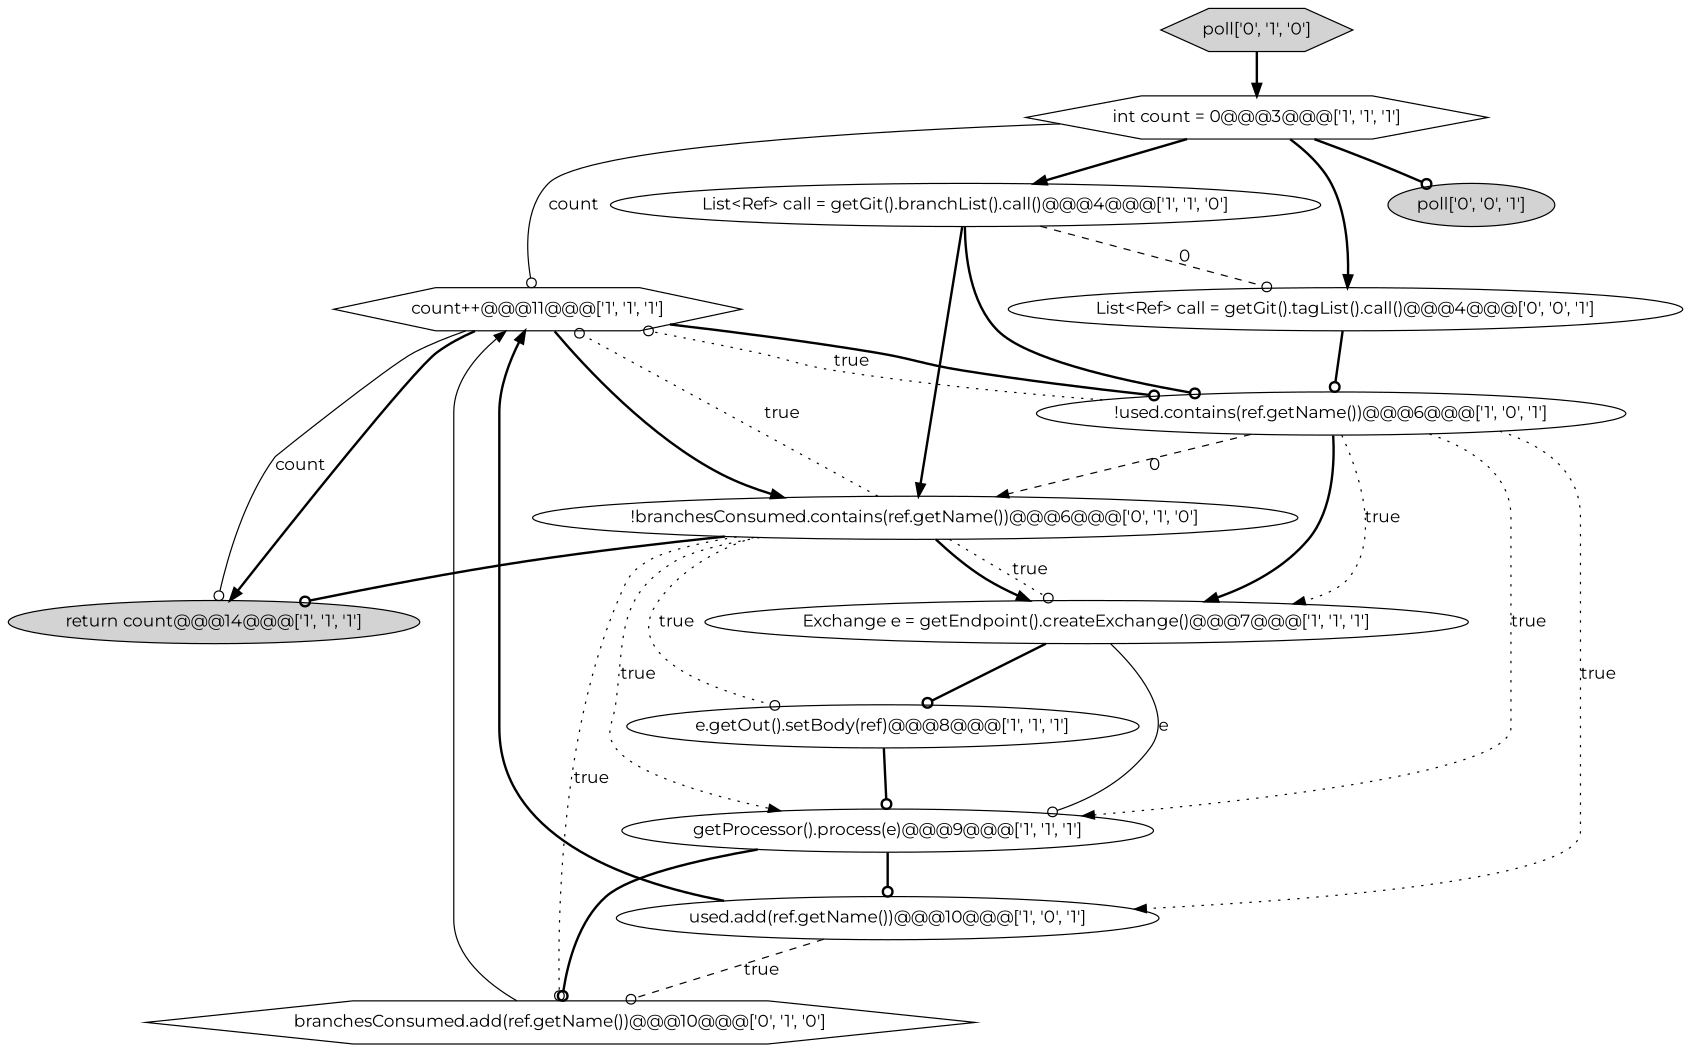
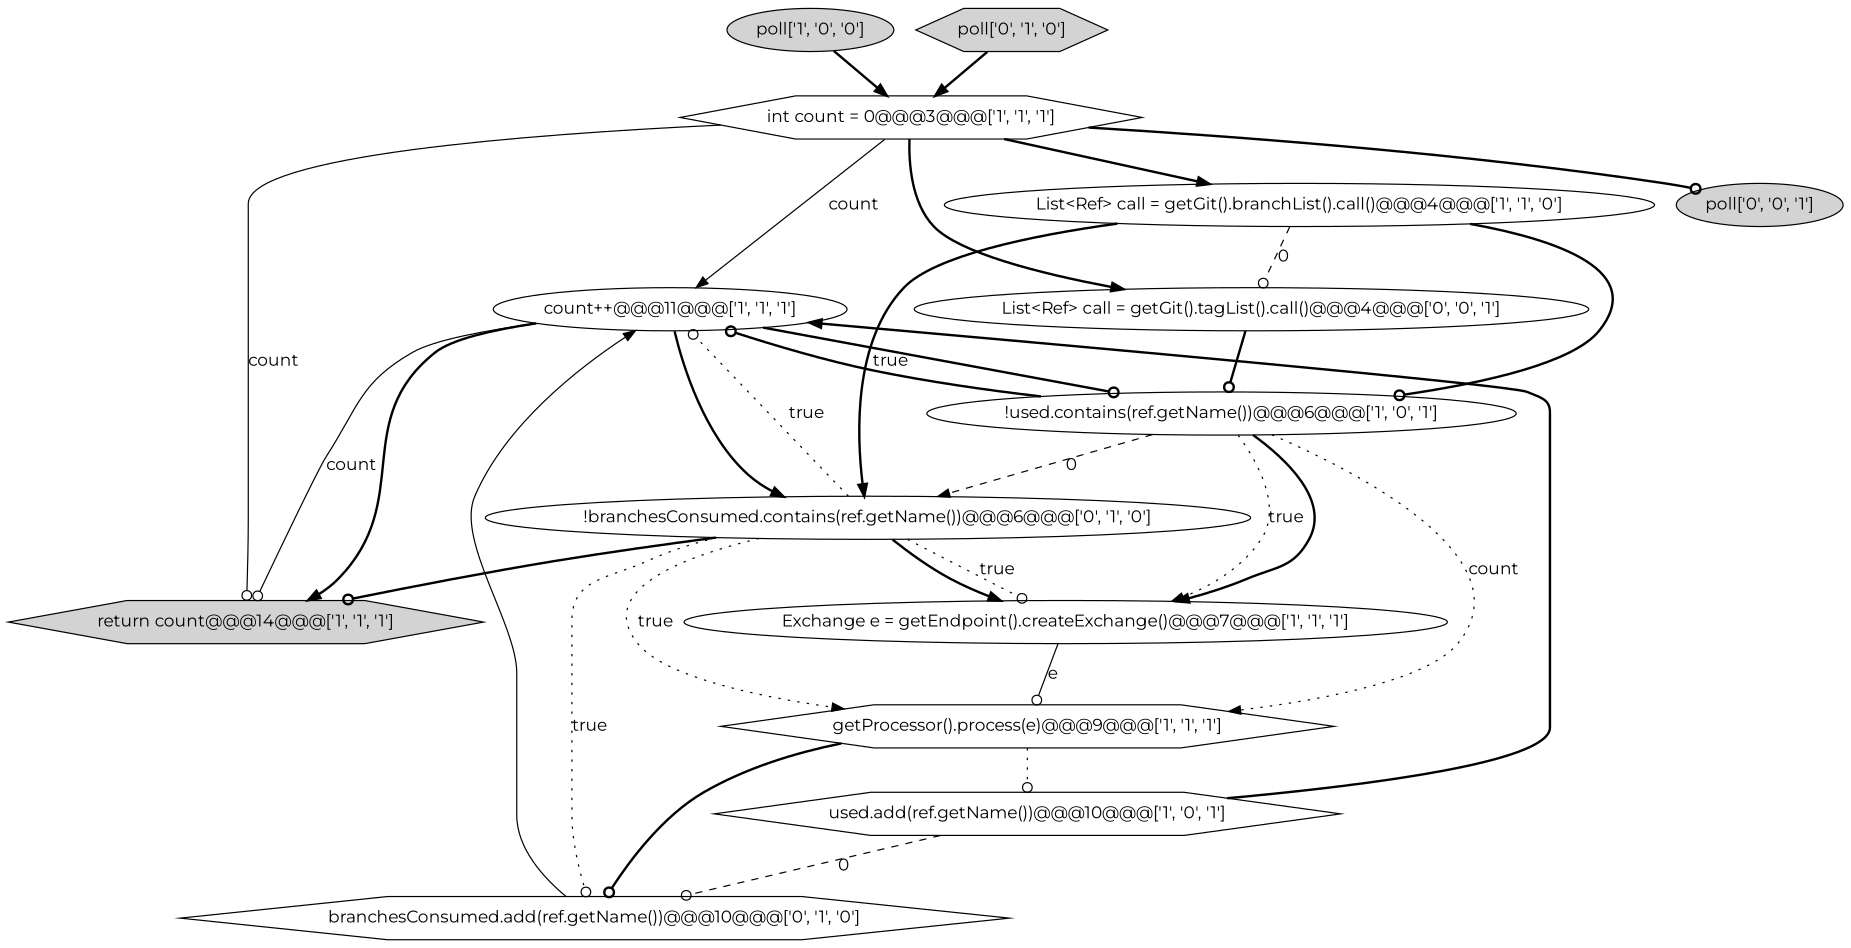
none -> (810, 30)
(752, 142) -> (795, 210)
none -> (288, 175)
(538, 309) -> (670, 309)
(876, 377) -> (886, 373)
(214, 622) -> (246, 622)
(1529, 622) -> (1494, 570)
(883, 726) -> none
(888, 831) -> (1027, 726)
(1578, 835) -> none
(888, 870) -> (1027, 765)
(888, 918) -> (1027, 814)
(762, 970) -> (844, 866)
